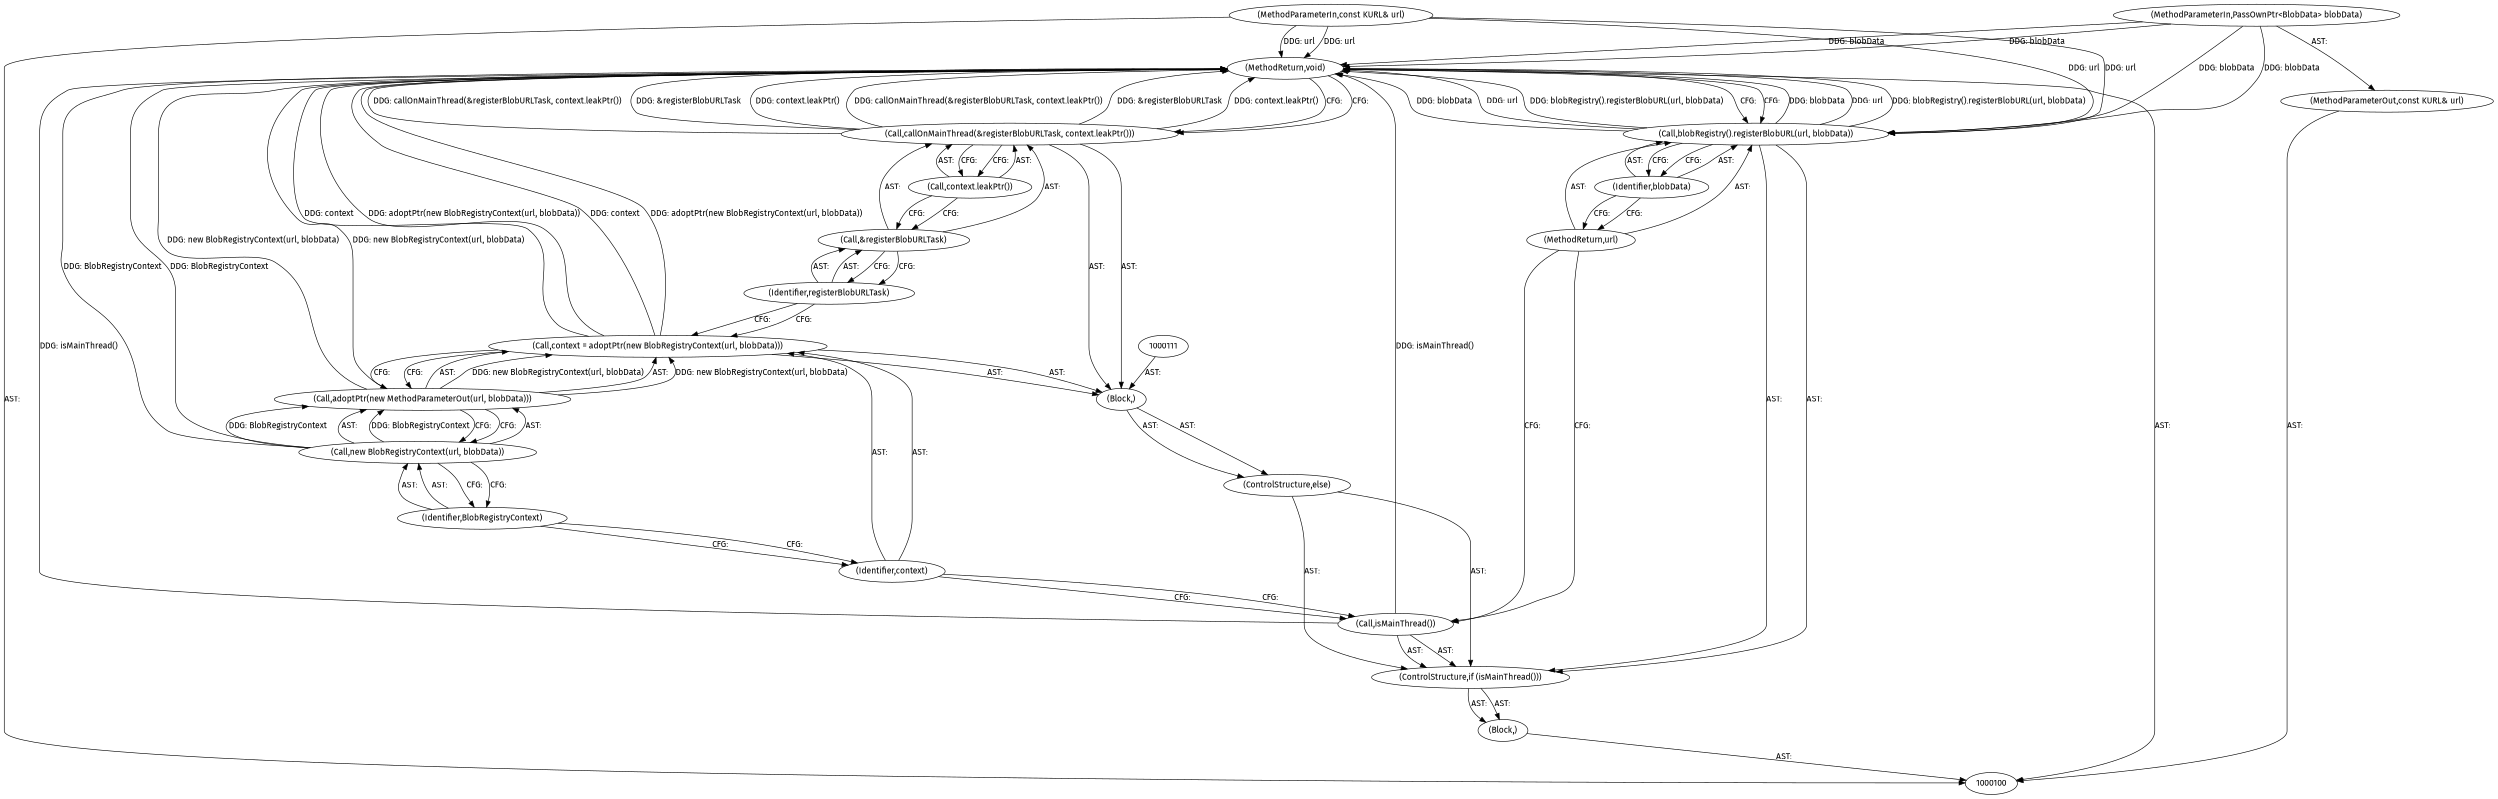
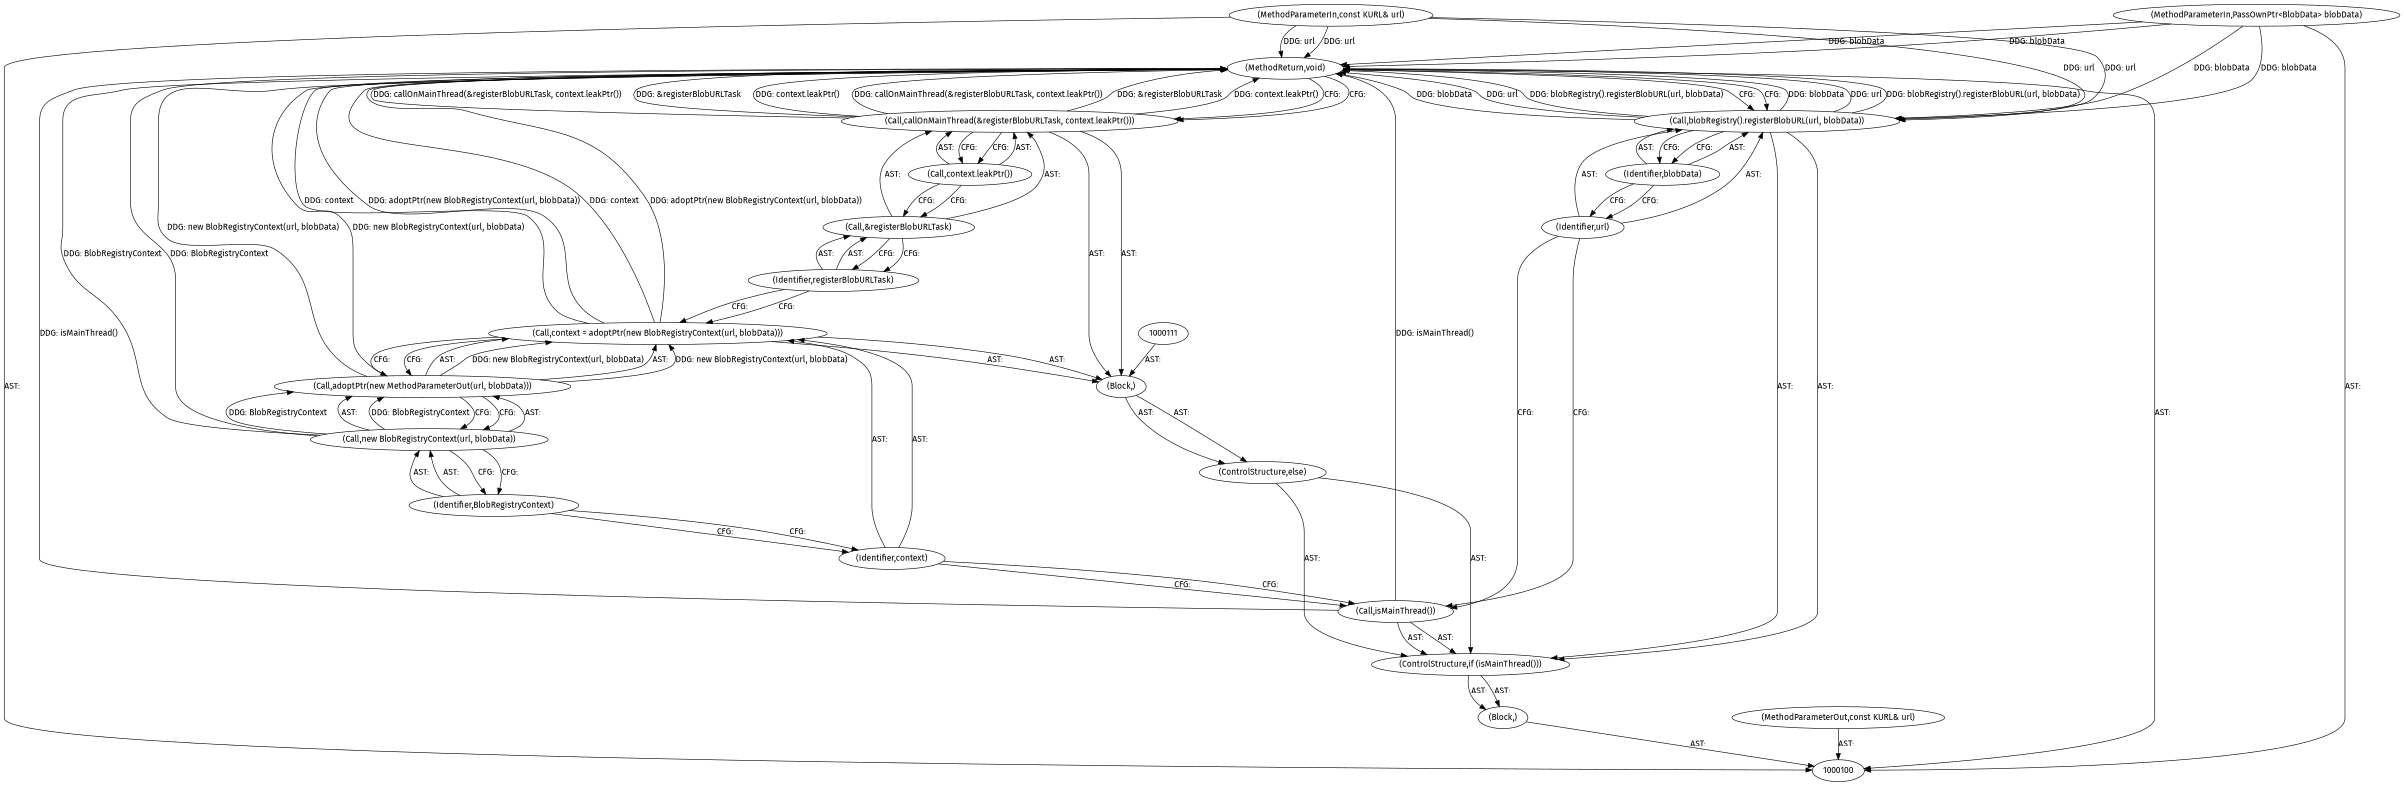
(2325, 54) -> (2345, 603)
(1581, 240) -> (1583, 227)
